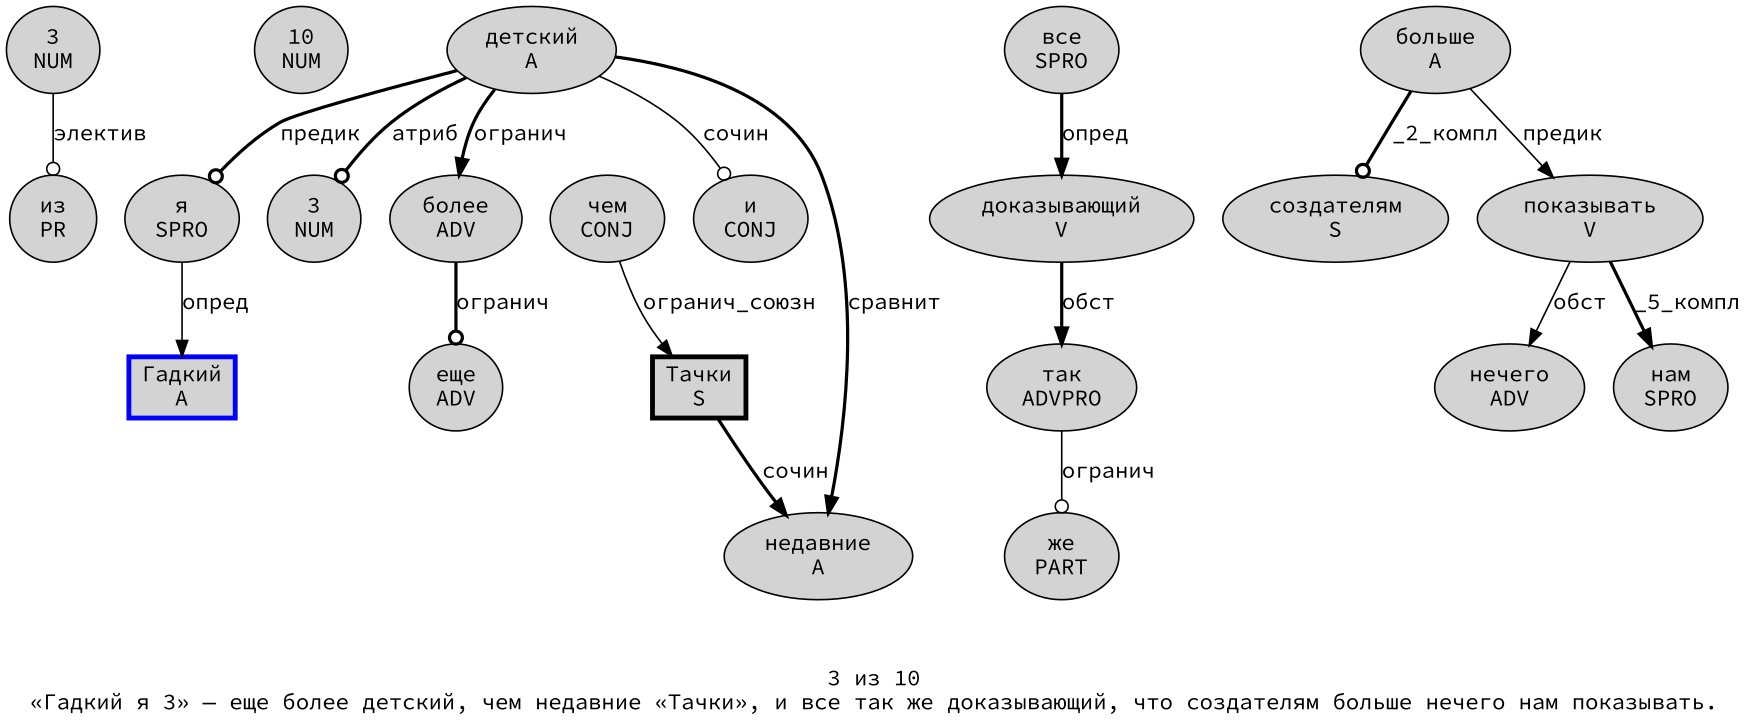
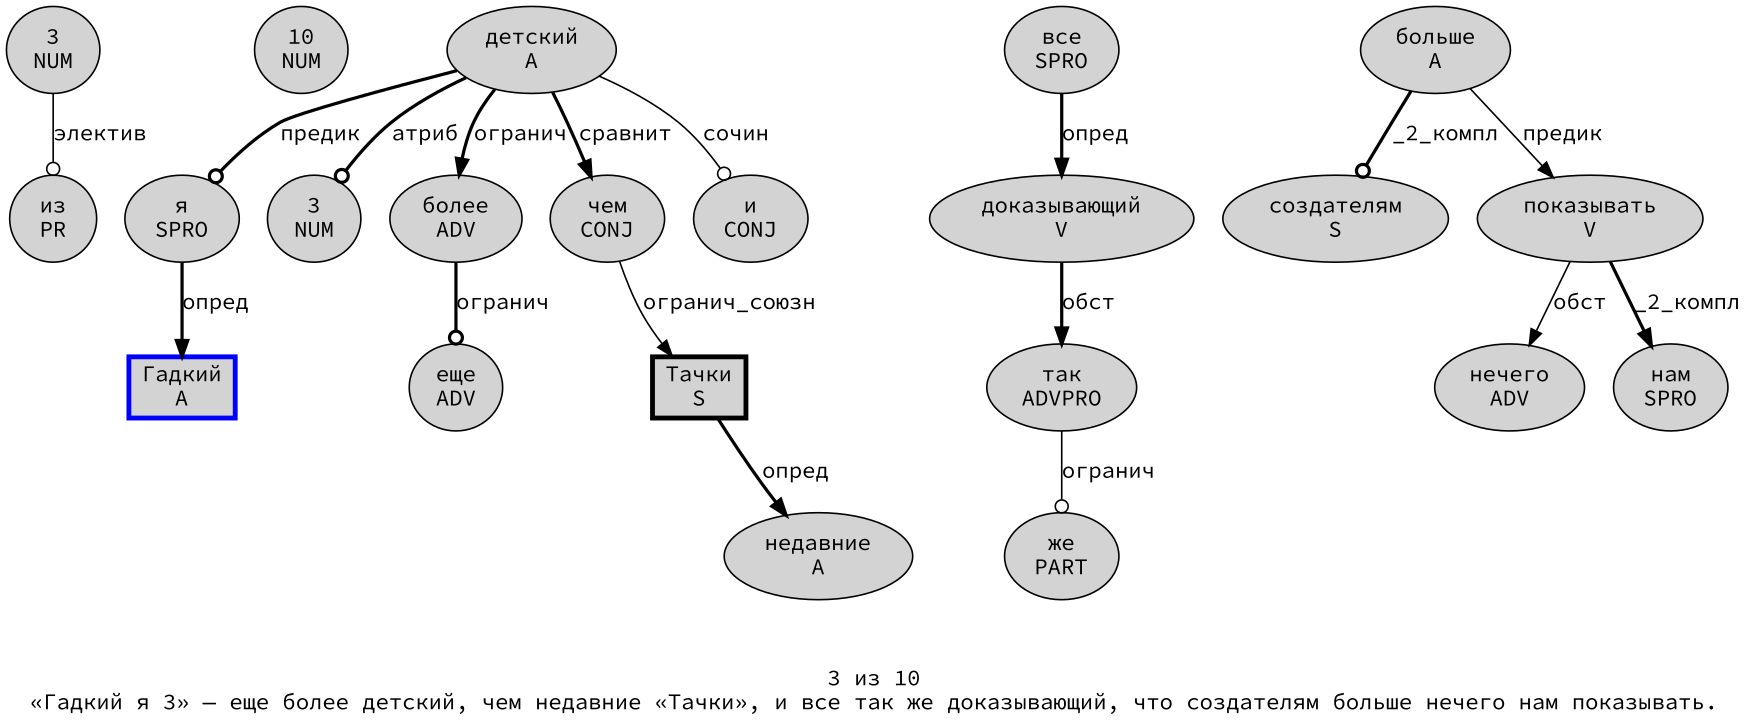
(833, 212) -> (569, 127)
(182, 301) -> (182, 301)
(1688, 303) -> (1688, 303)
(796, 472) -> (796, 472)
